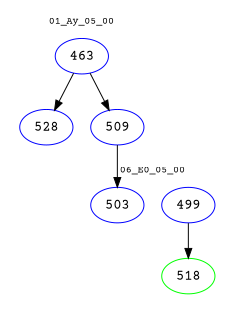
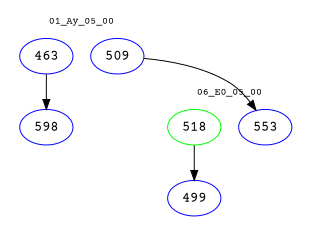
(97, 87) -> none
(46, 127) -> (46, 127)
(117, 205) -> (265, 127)
(188, 236) -> (194, 158)
